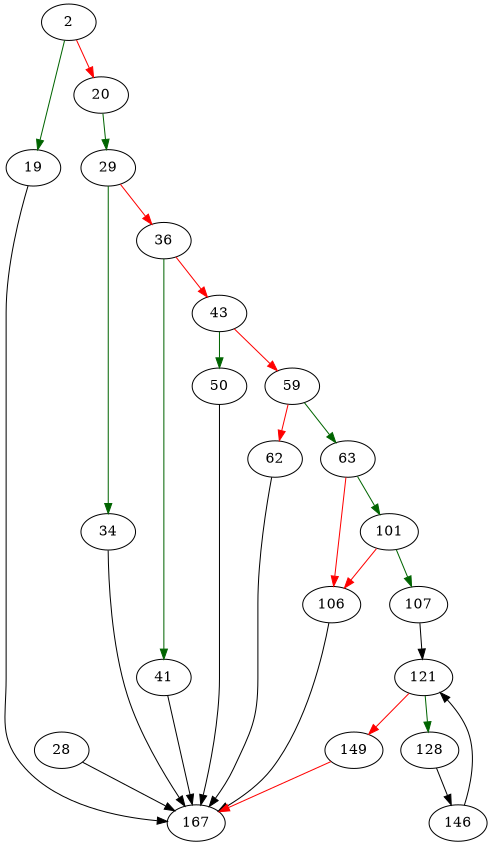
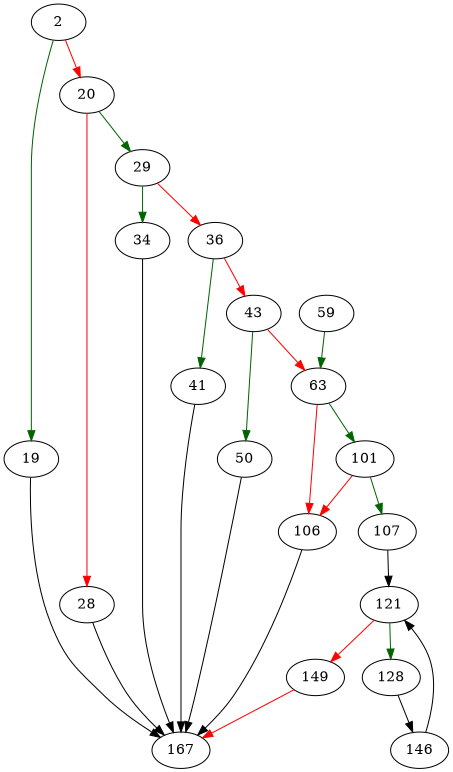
none -> (87, 345)
(252, 346) -> (283, 346)
(275, 459) -> none
